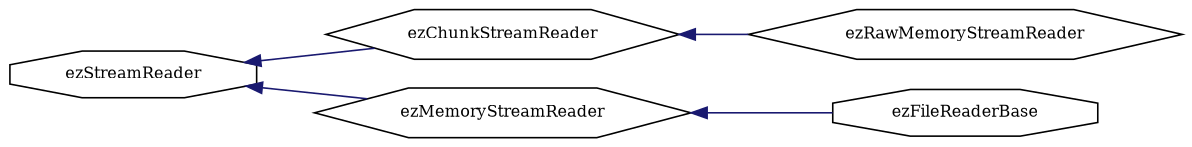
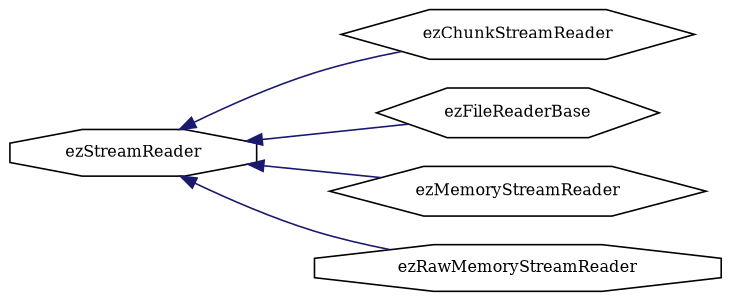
(722, 34) -> (290, 223)
(965, 34) -> (518, 268)
(770, 113) -> (335, 132)
(965, 113) -> (518, 113)
